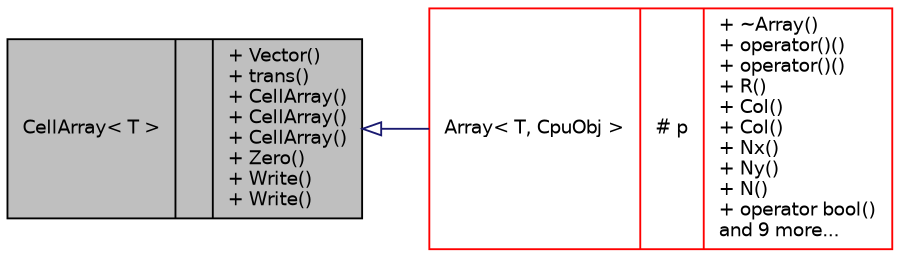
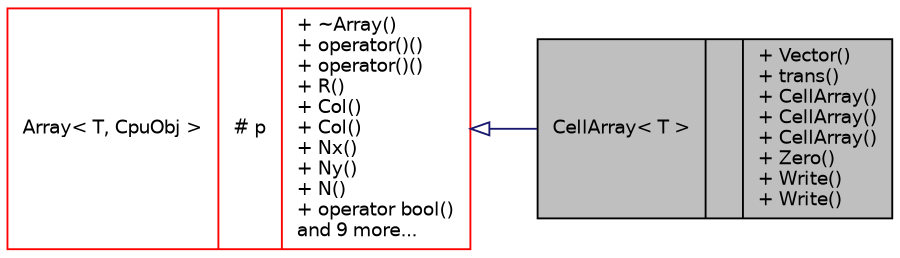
(405, 129) -> (513, 129)
